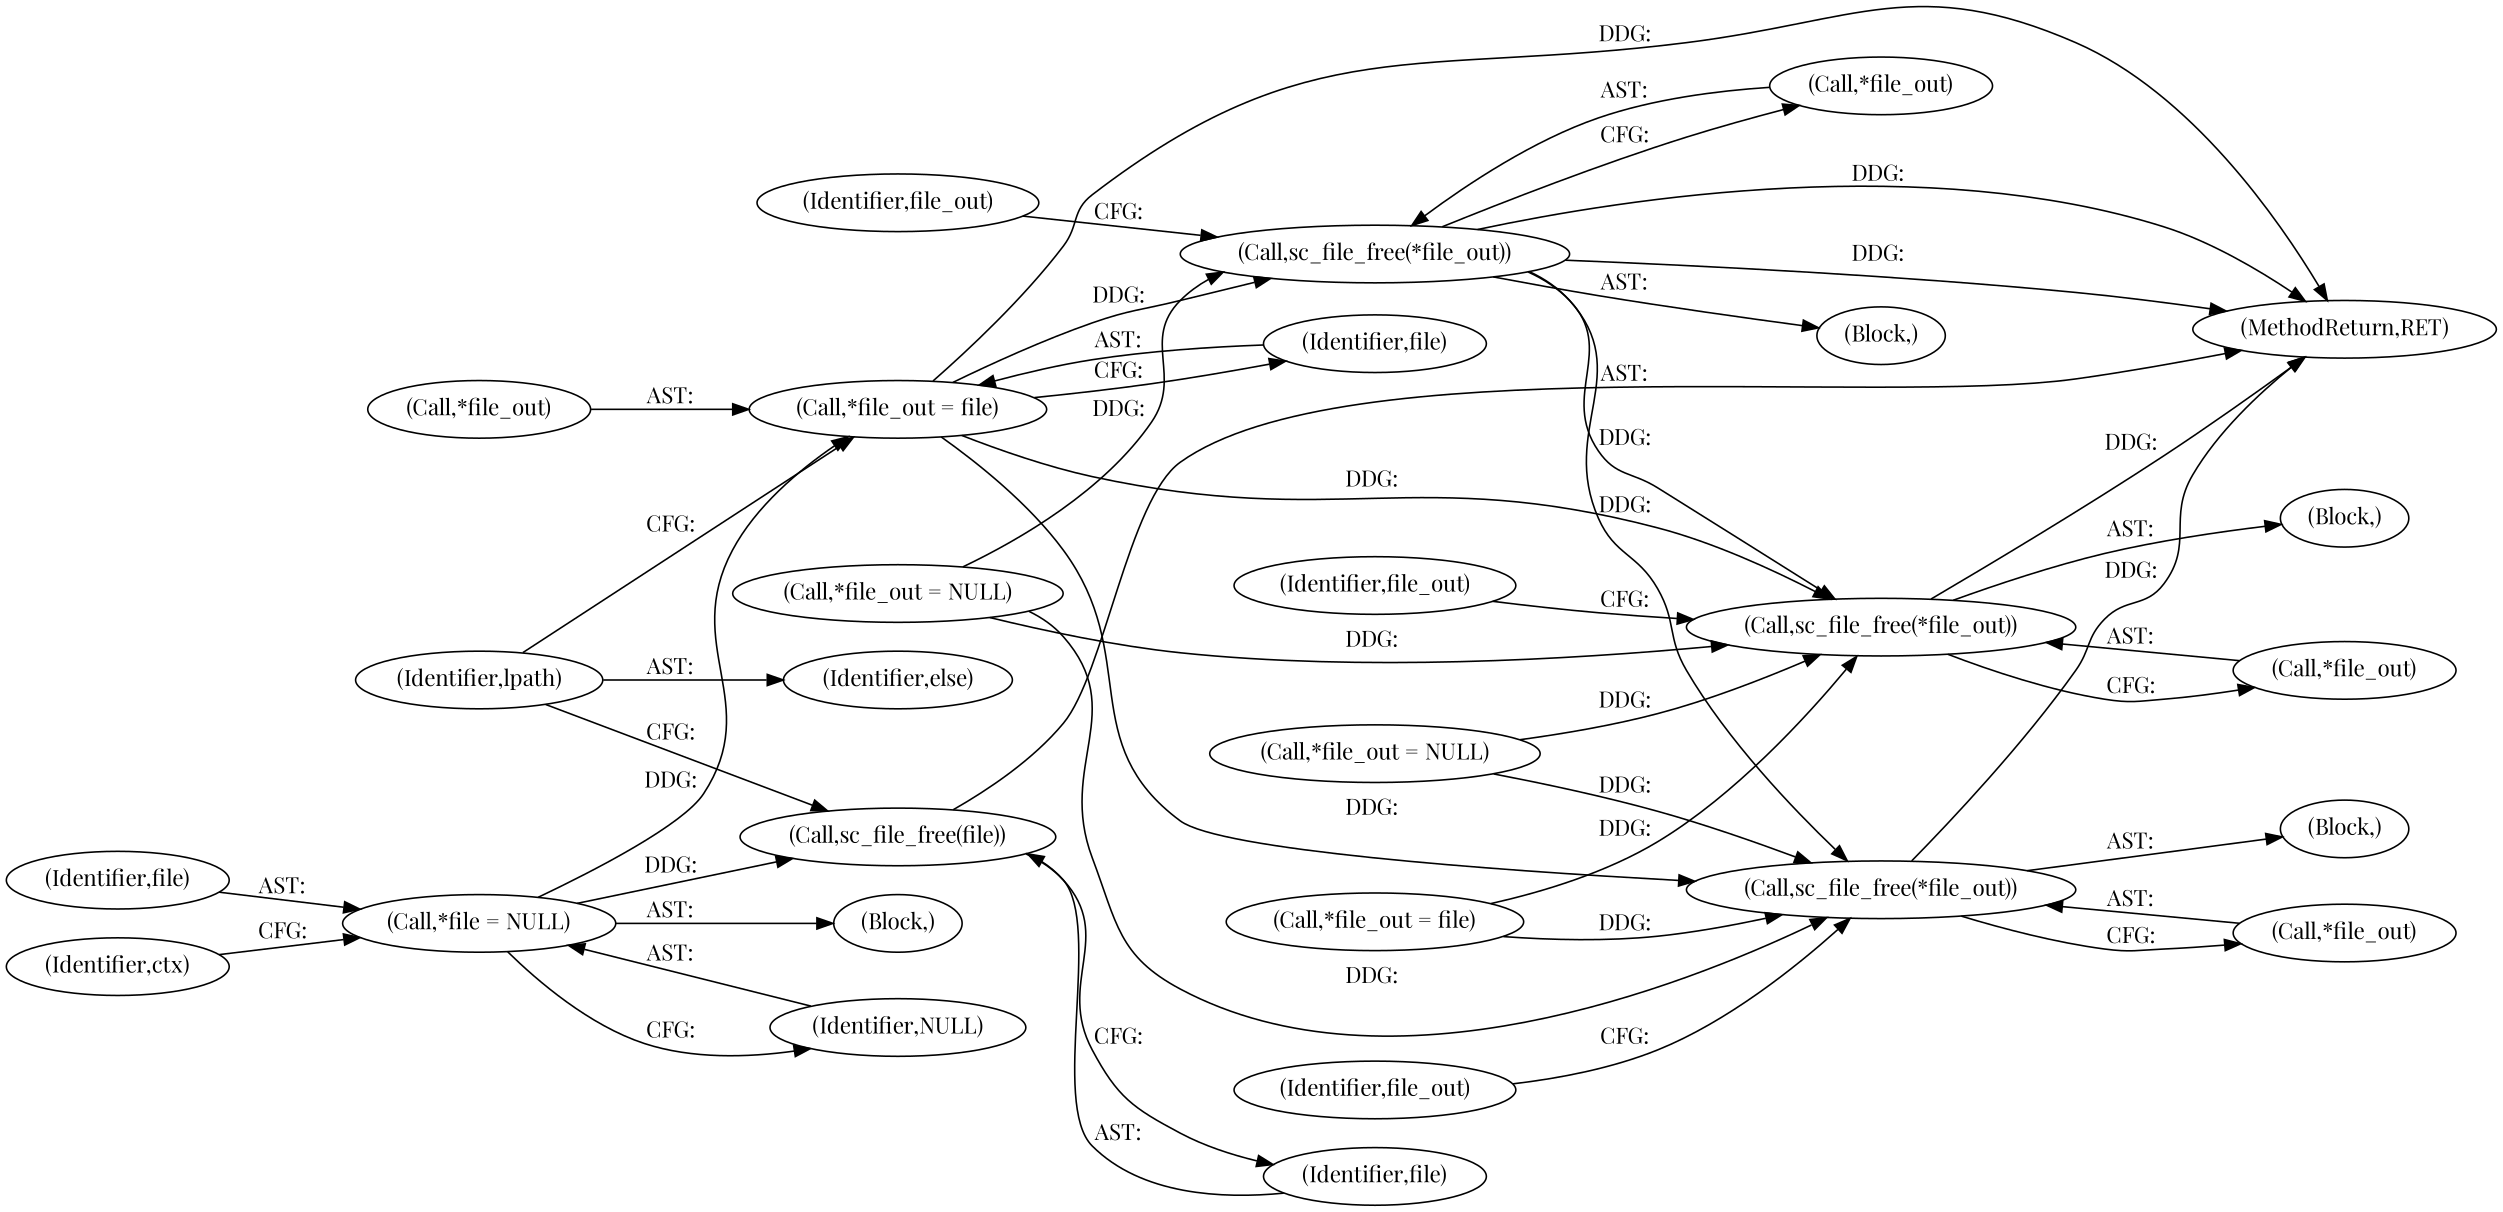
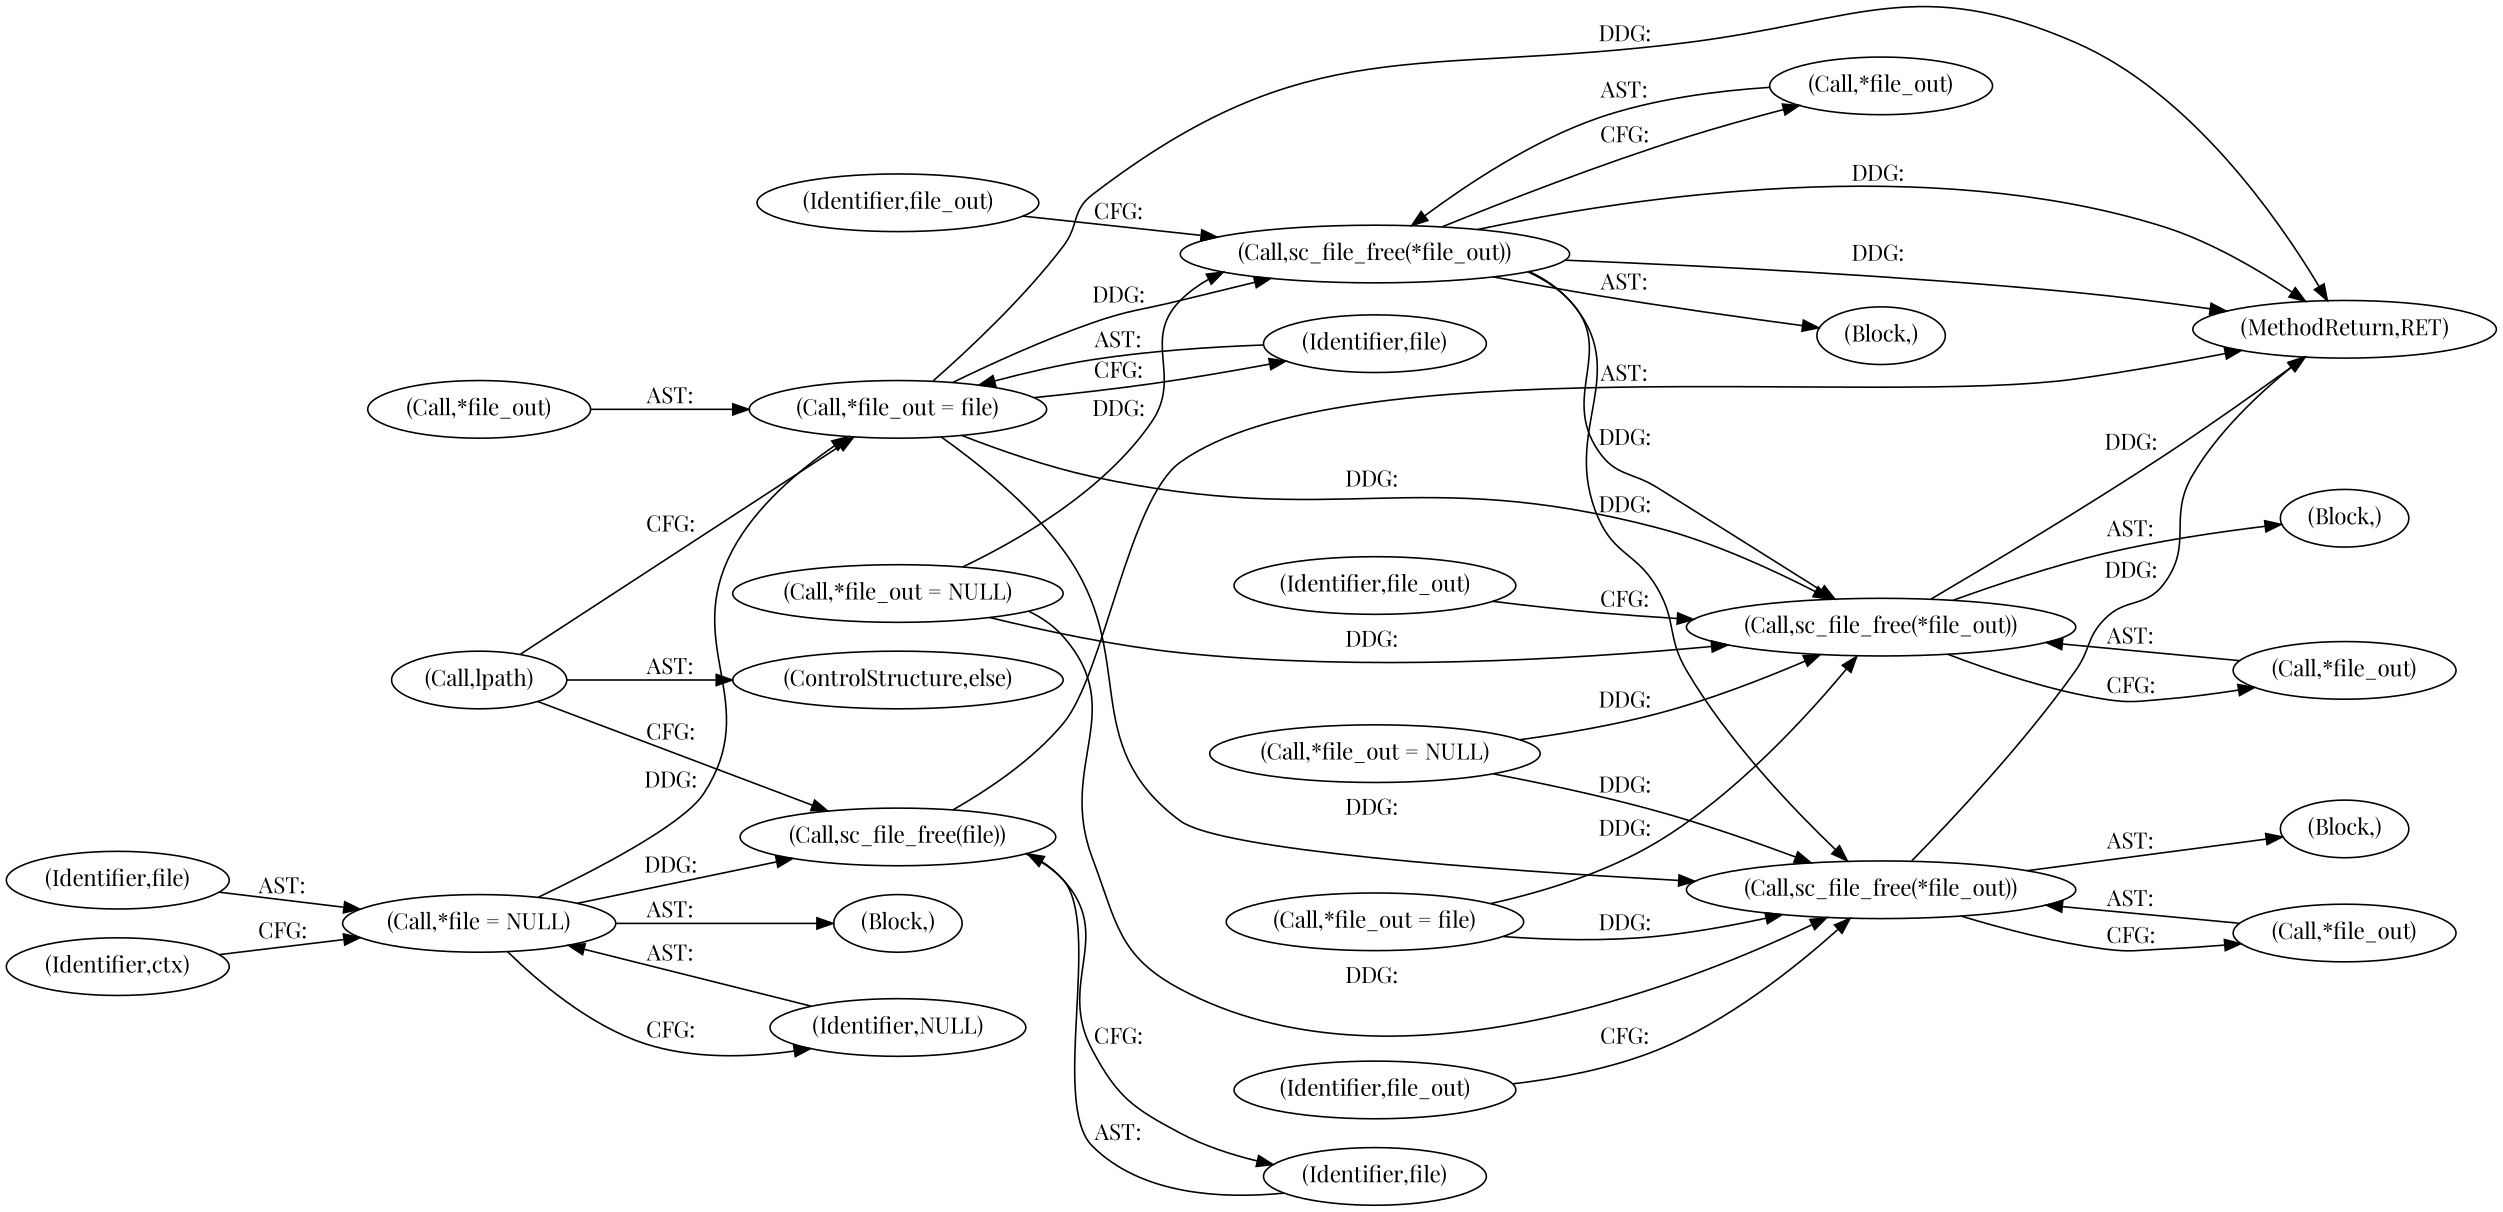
(479, 680) -> (479, 680)
(898, 680) -> (898, 680)
